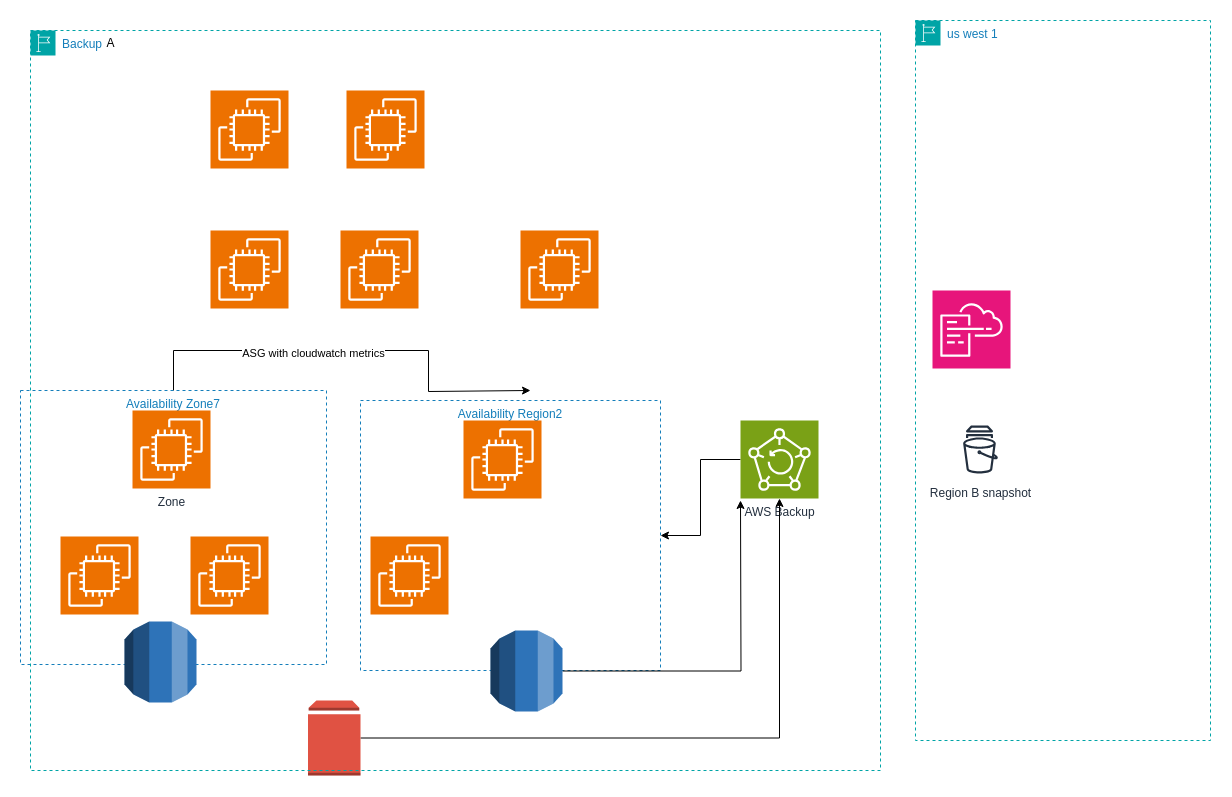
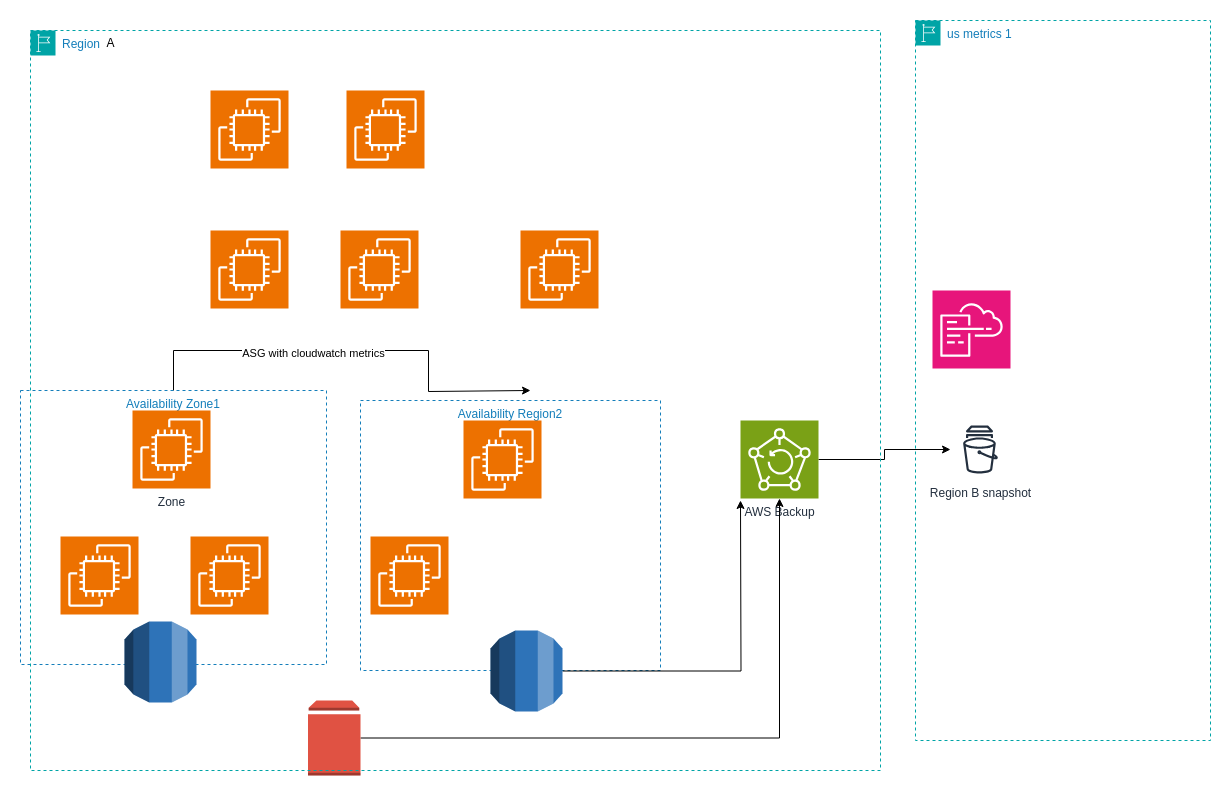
(975, 35) -> (983, 35)
(83, 45) -> (81, 45)
(174, 405) -> (174, 405)
(701, 494) -> (885, 459)
